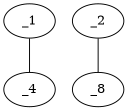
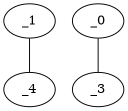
(98, 21) -> (98, 21)
(98, 90) -> (98, 90)
